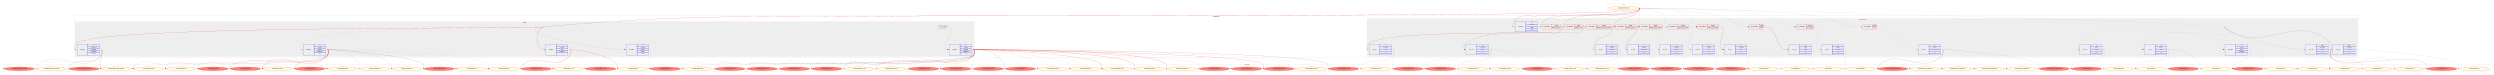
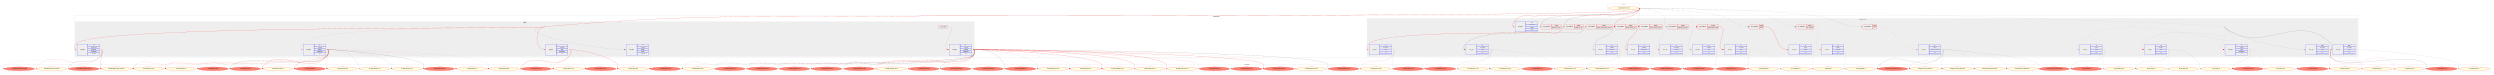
(859, 69) -> (859, 69)
(2184, 69) -> (2184, 69)
(2313, 69) -> (2313, 69)
